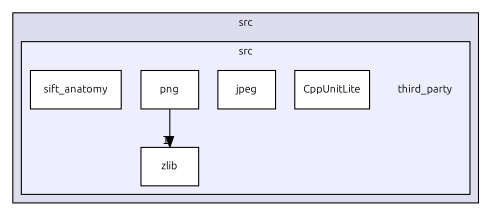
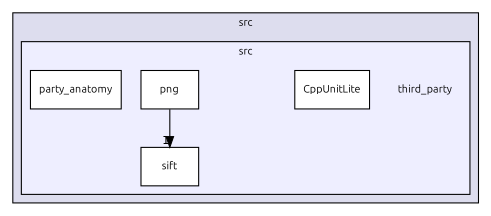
(76, 90) -> (76, 90)
(247, 90) -> none
(170, 167) -> (170, 167)
